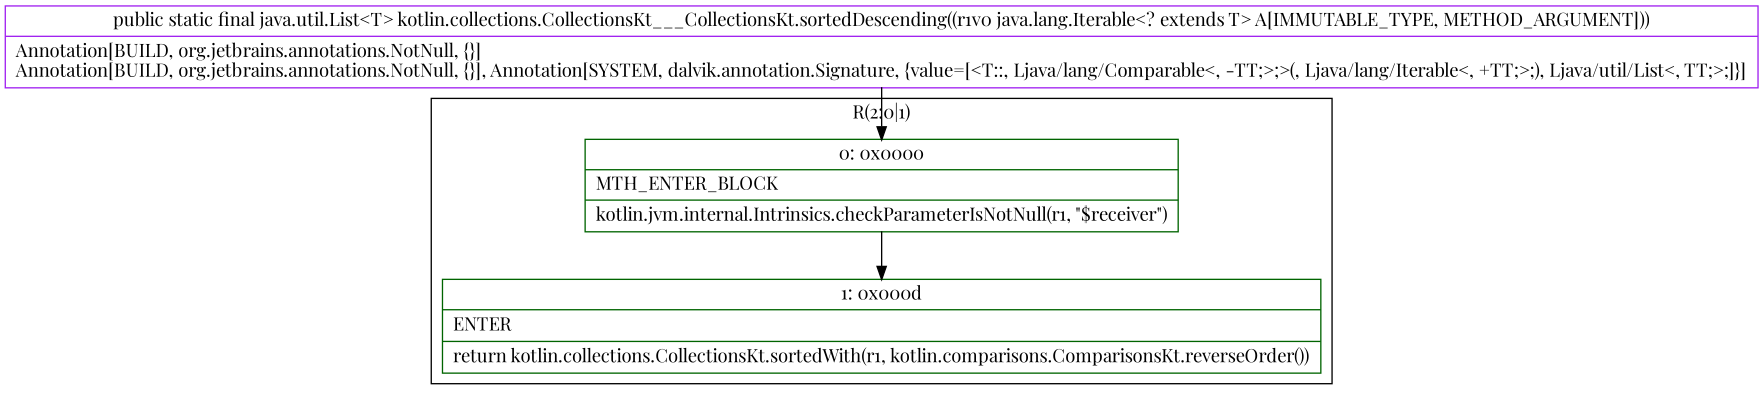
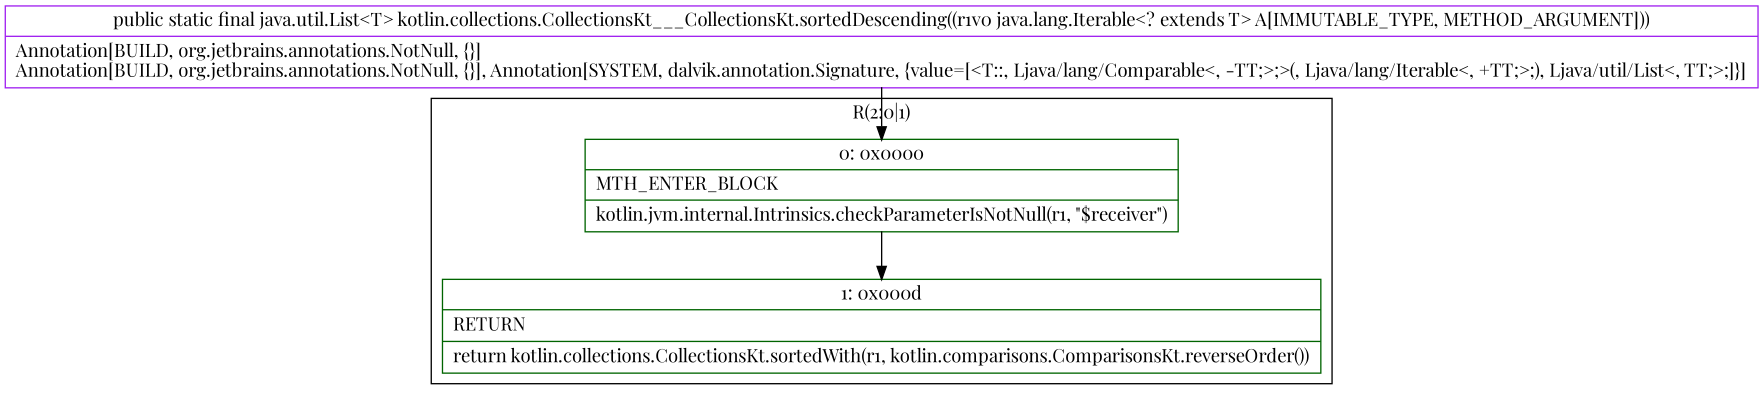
(483, 325) -> (489, 325)
